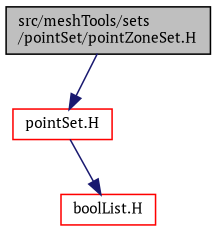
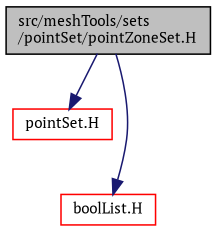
(82, 160) -> (127, 117)
